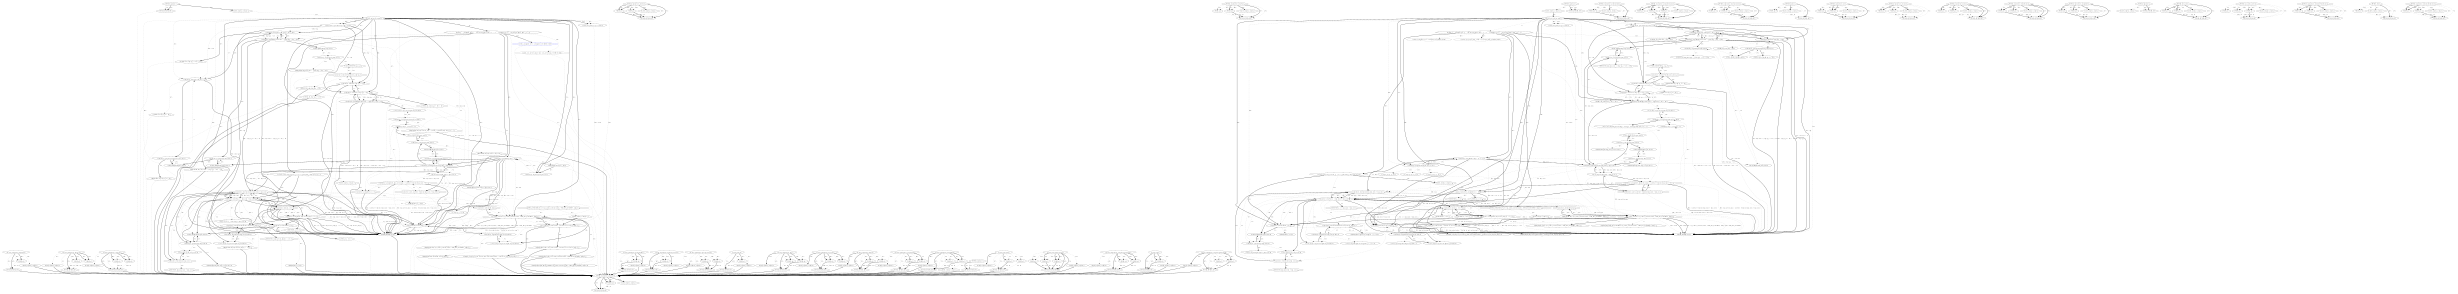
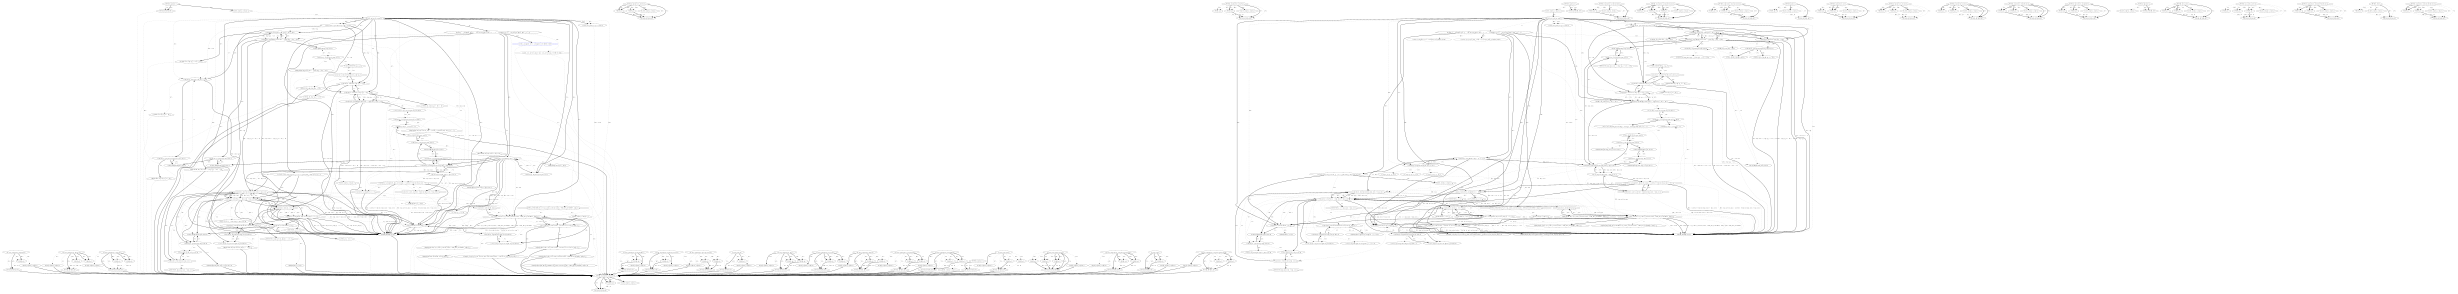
(547, 170) -> (521, 168)
